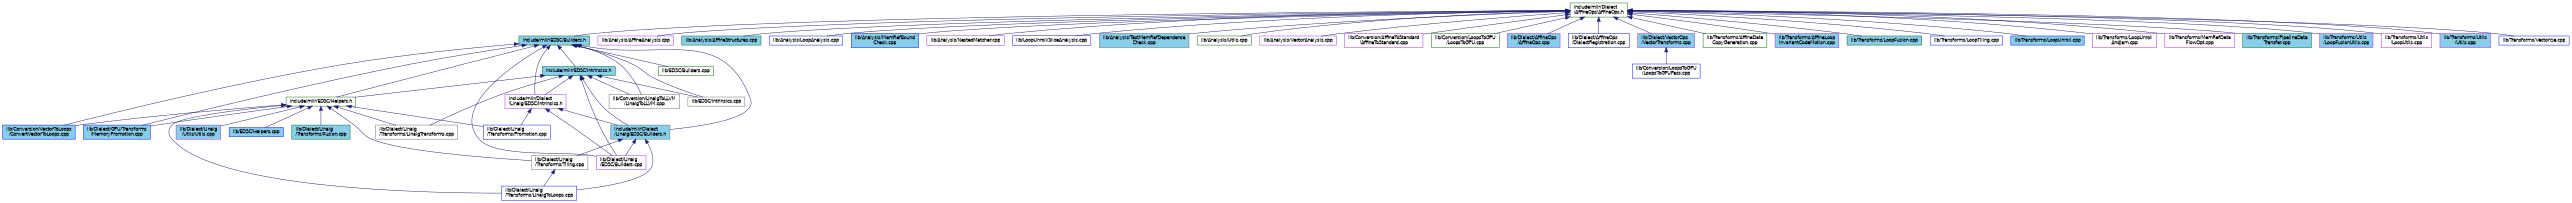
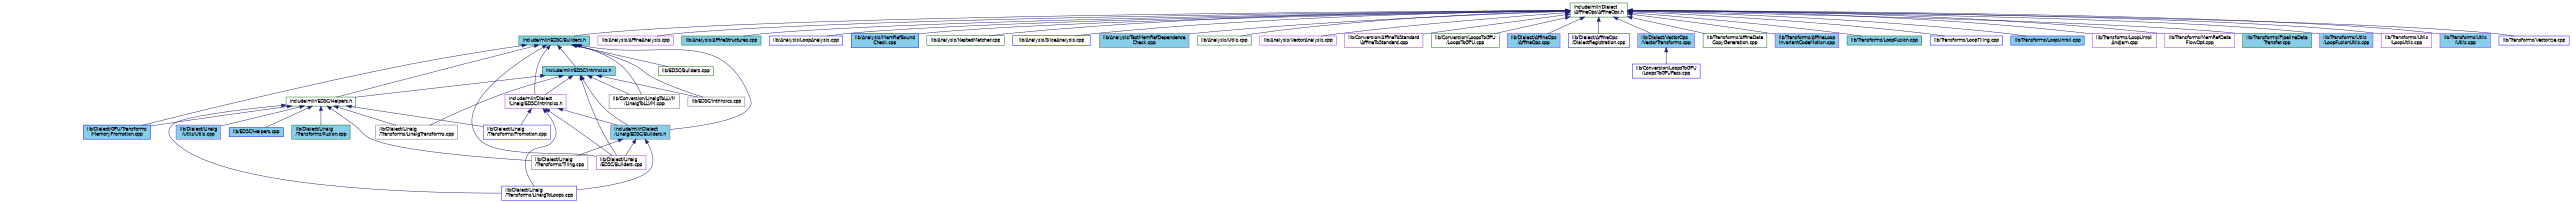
(966, 41) -> (966, 41)
(1052, 41) -> (1052, 41)
(39, 132) -> none
(548, 180) -> (539, 148)
